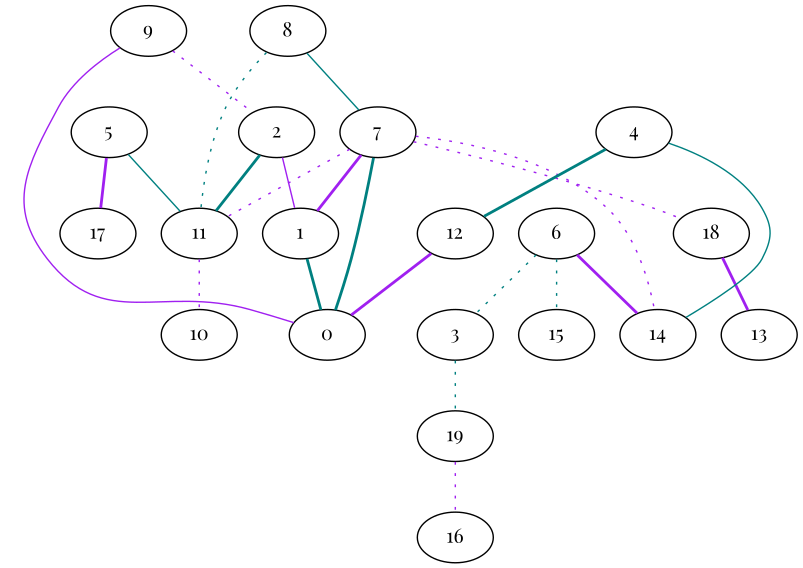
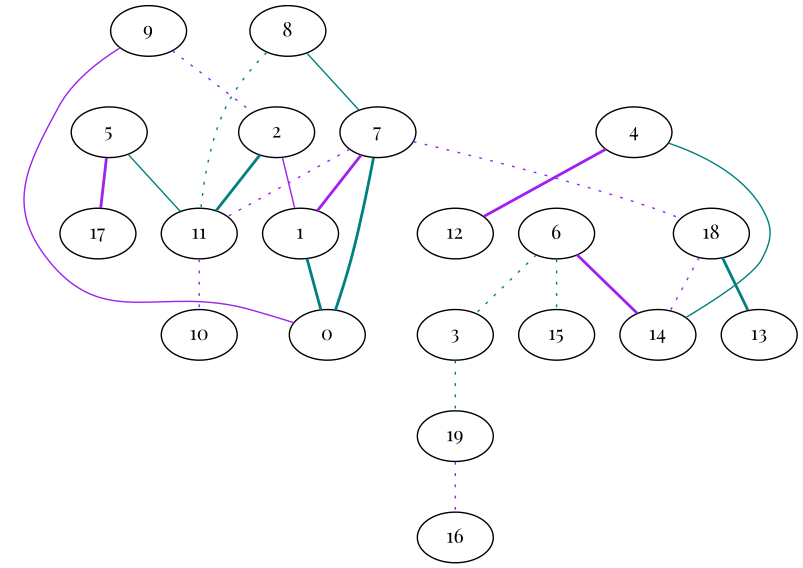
(542, 184) -> (542, 184)
(595, 199) -> (685, 284)
(731, 276) -> (731, 276)
(391, 284) -> none
